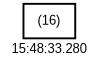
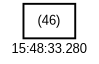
(49, 21) -> (49, 21)
